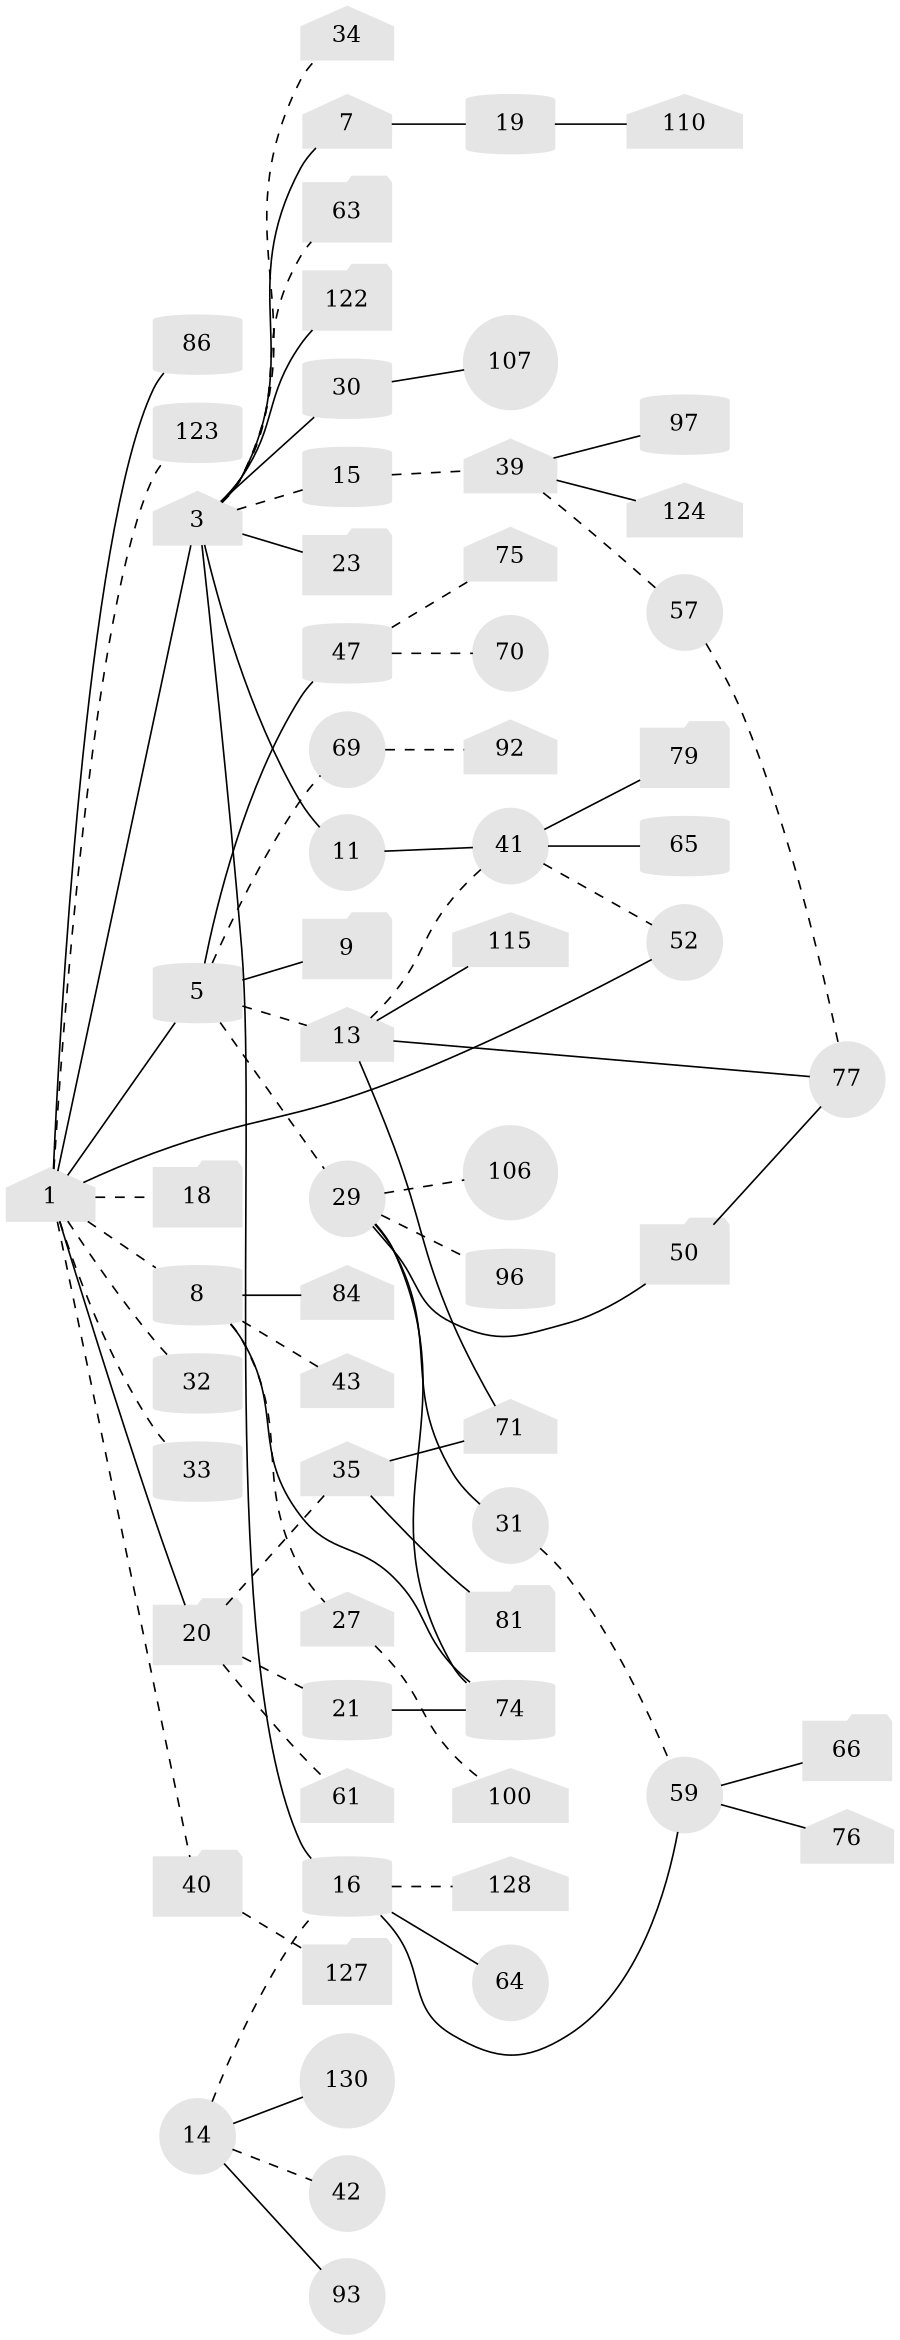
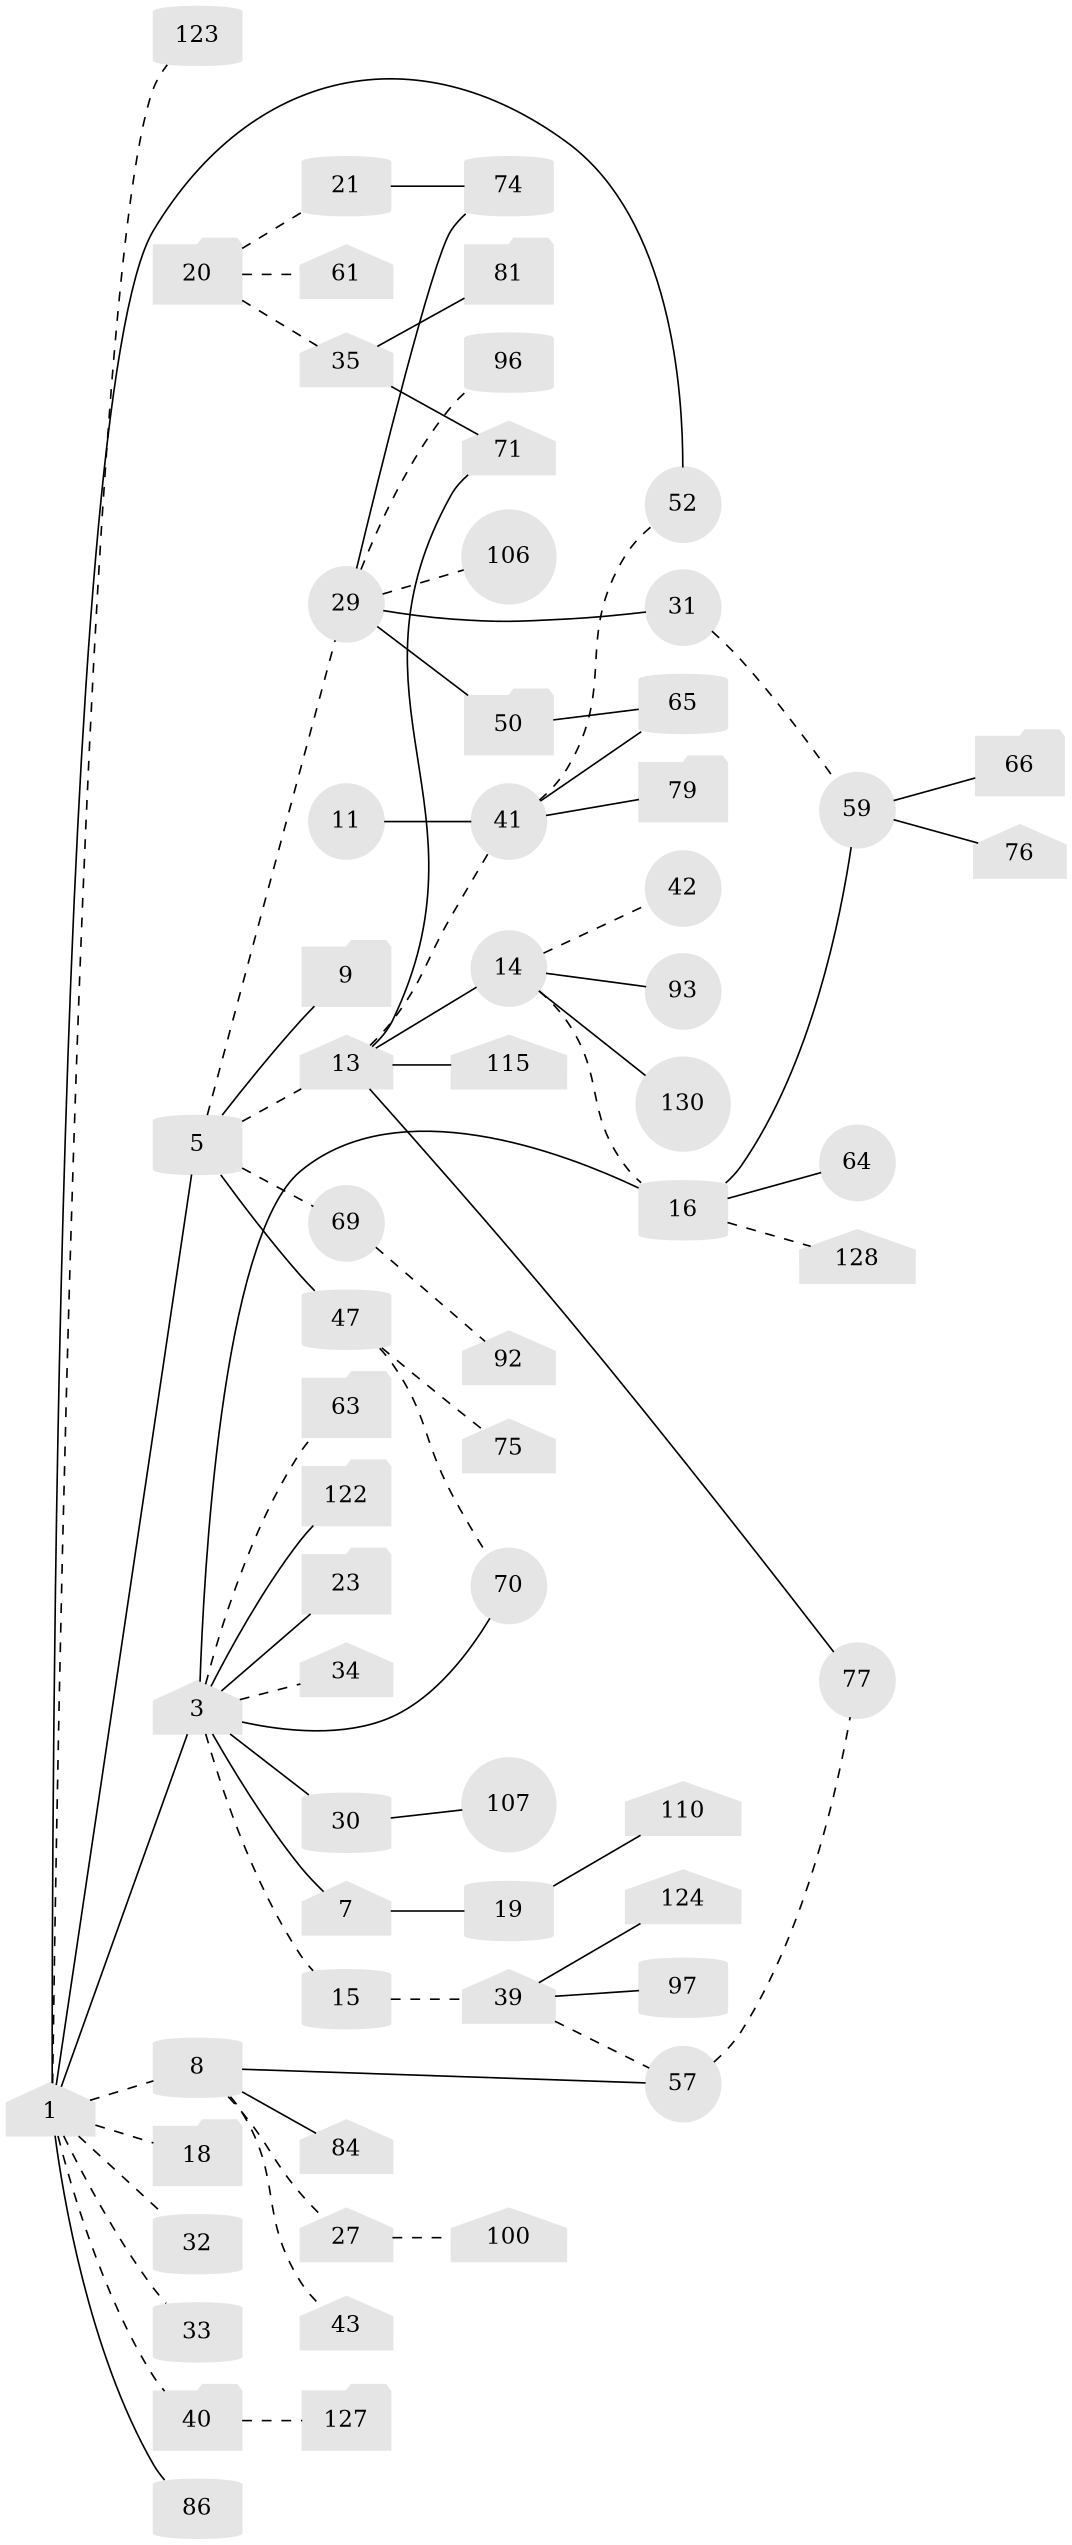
(249, 692) -> (387, 1719)
none -> (426, 1018)
(767, 1166) -> (600, 714)
(120, 1414) -> none
(313, 1529) -> (444, 2076)
